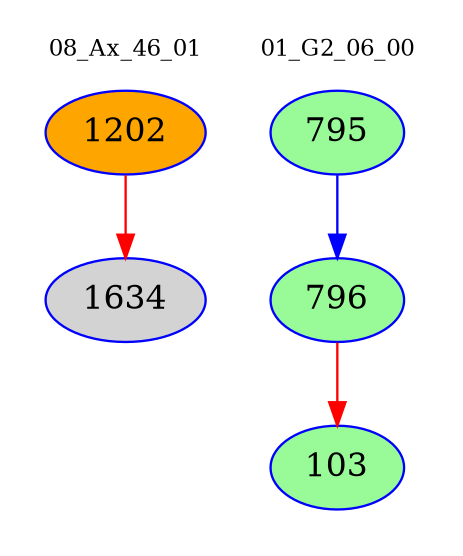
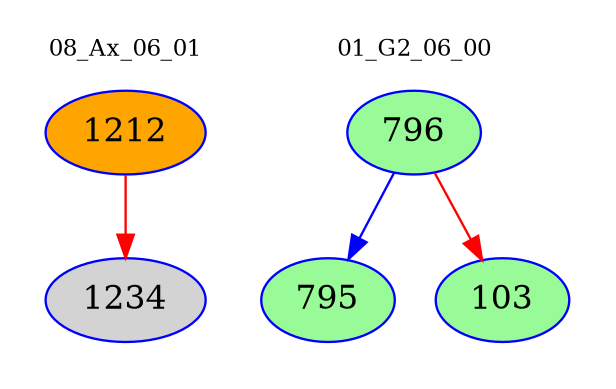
(126, 50) -> (126, 50)
(126, 133) -> (126, 133)
(337, 205) -> (377, 205)
(126, 300) -> (126, 300)
